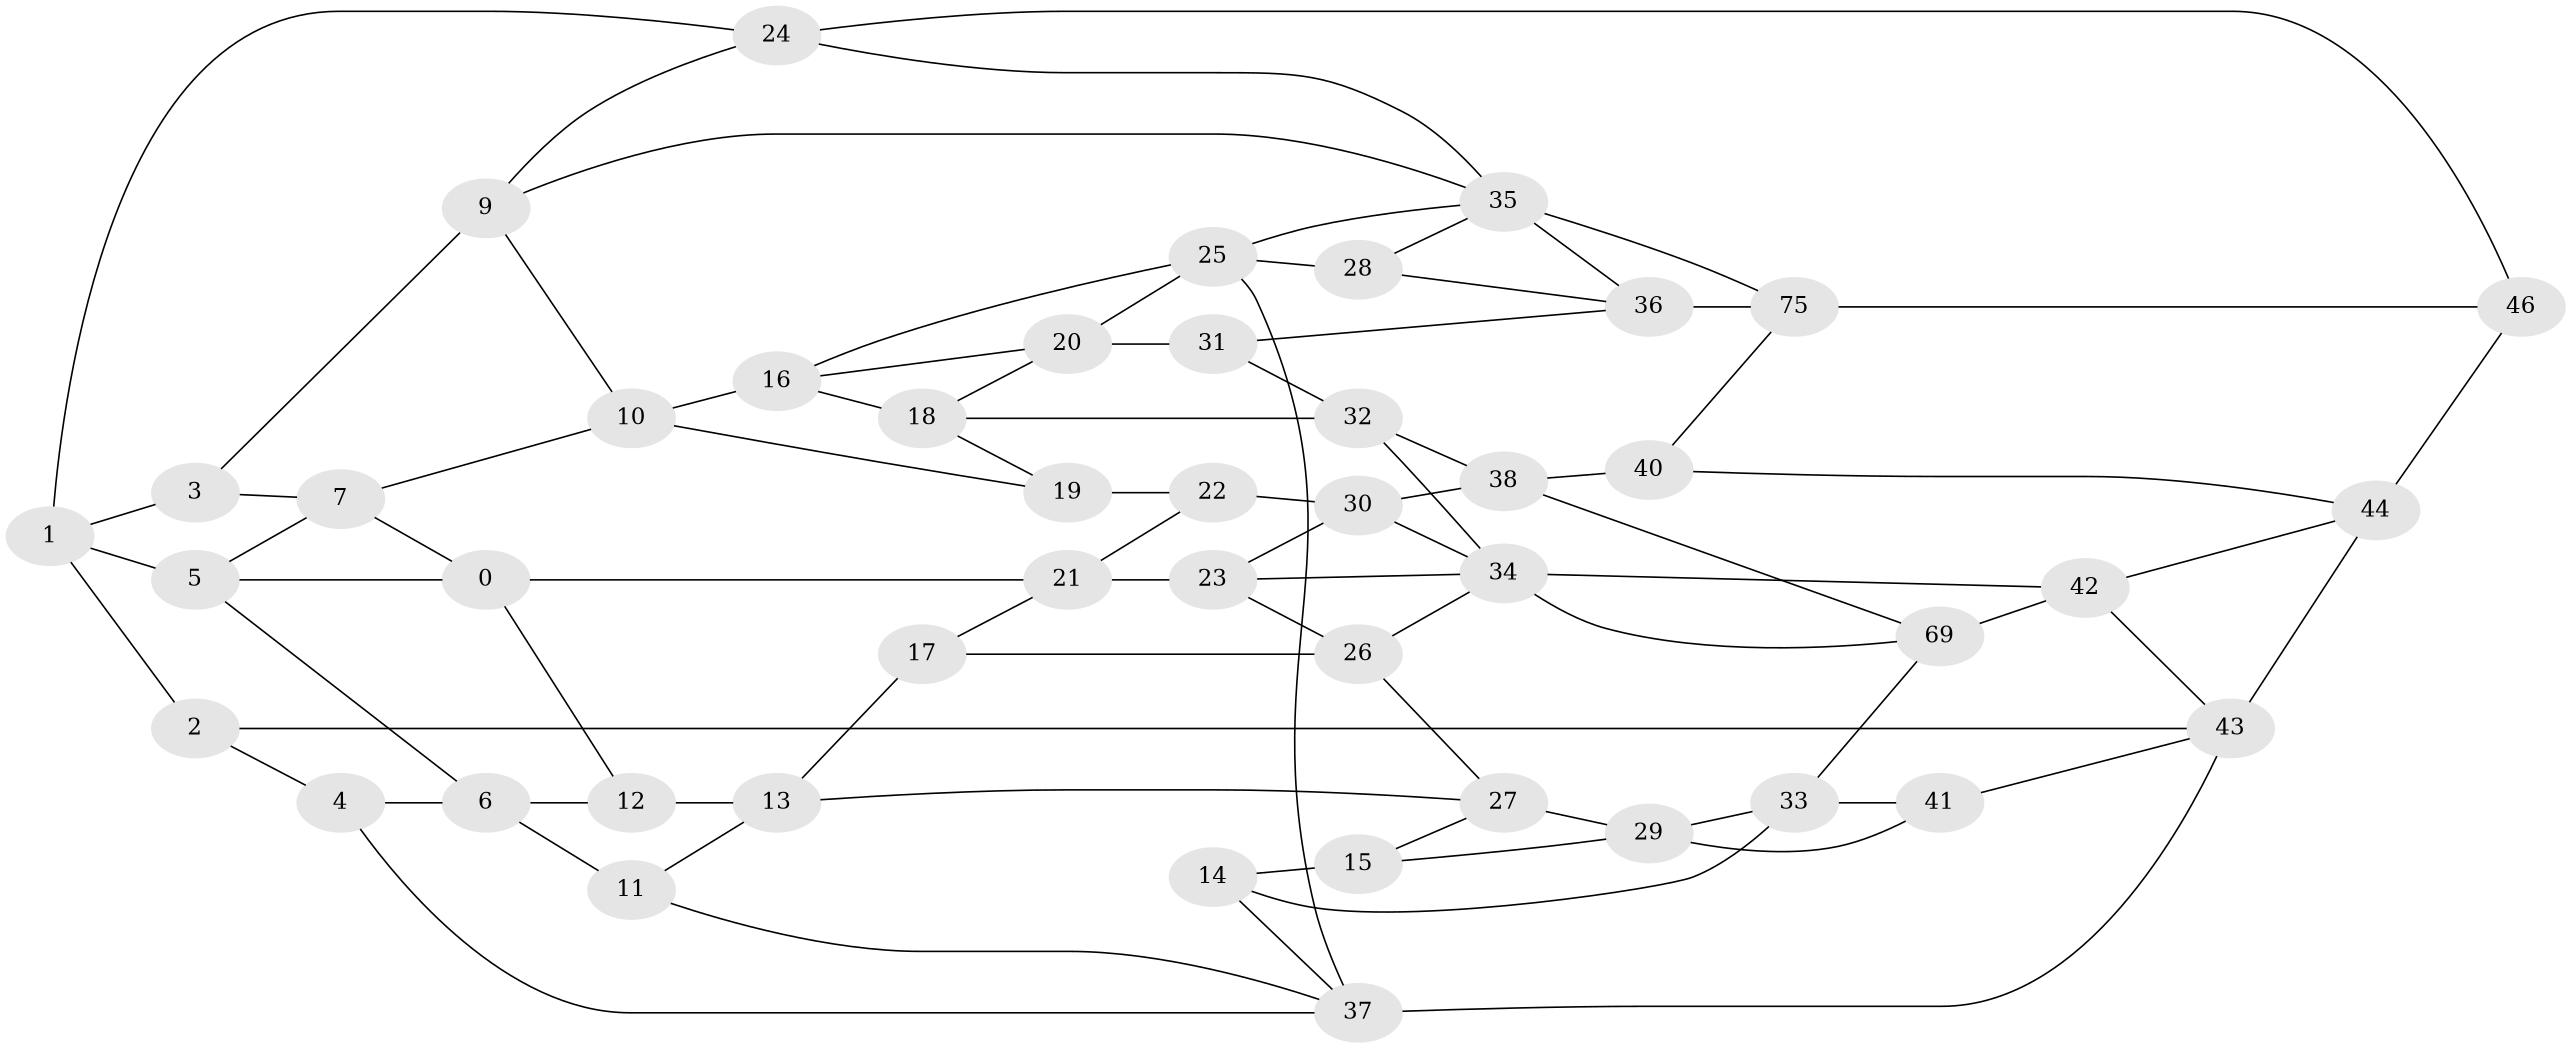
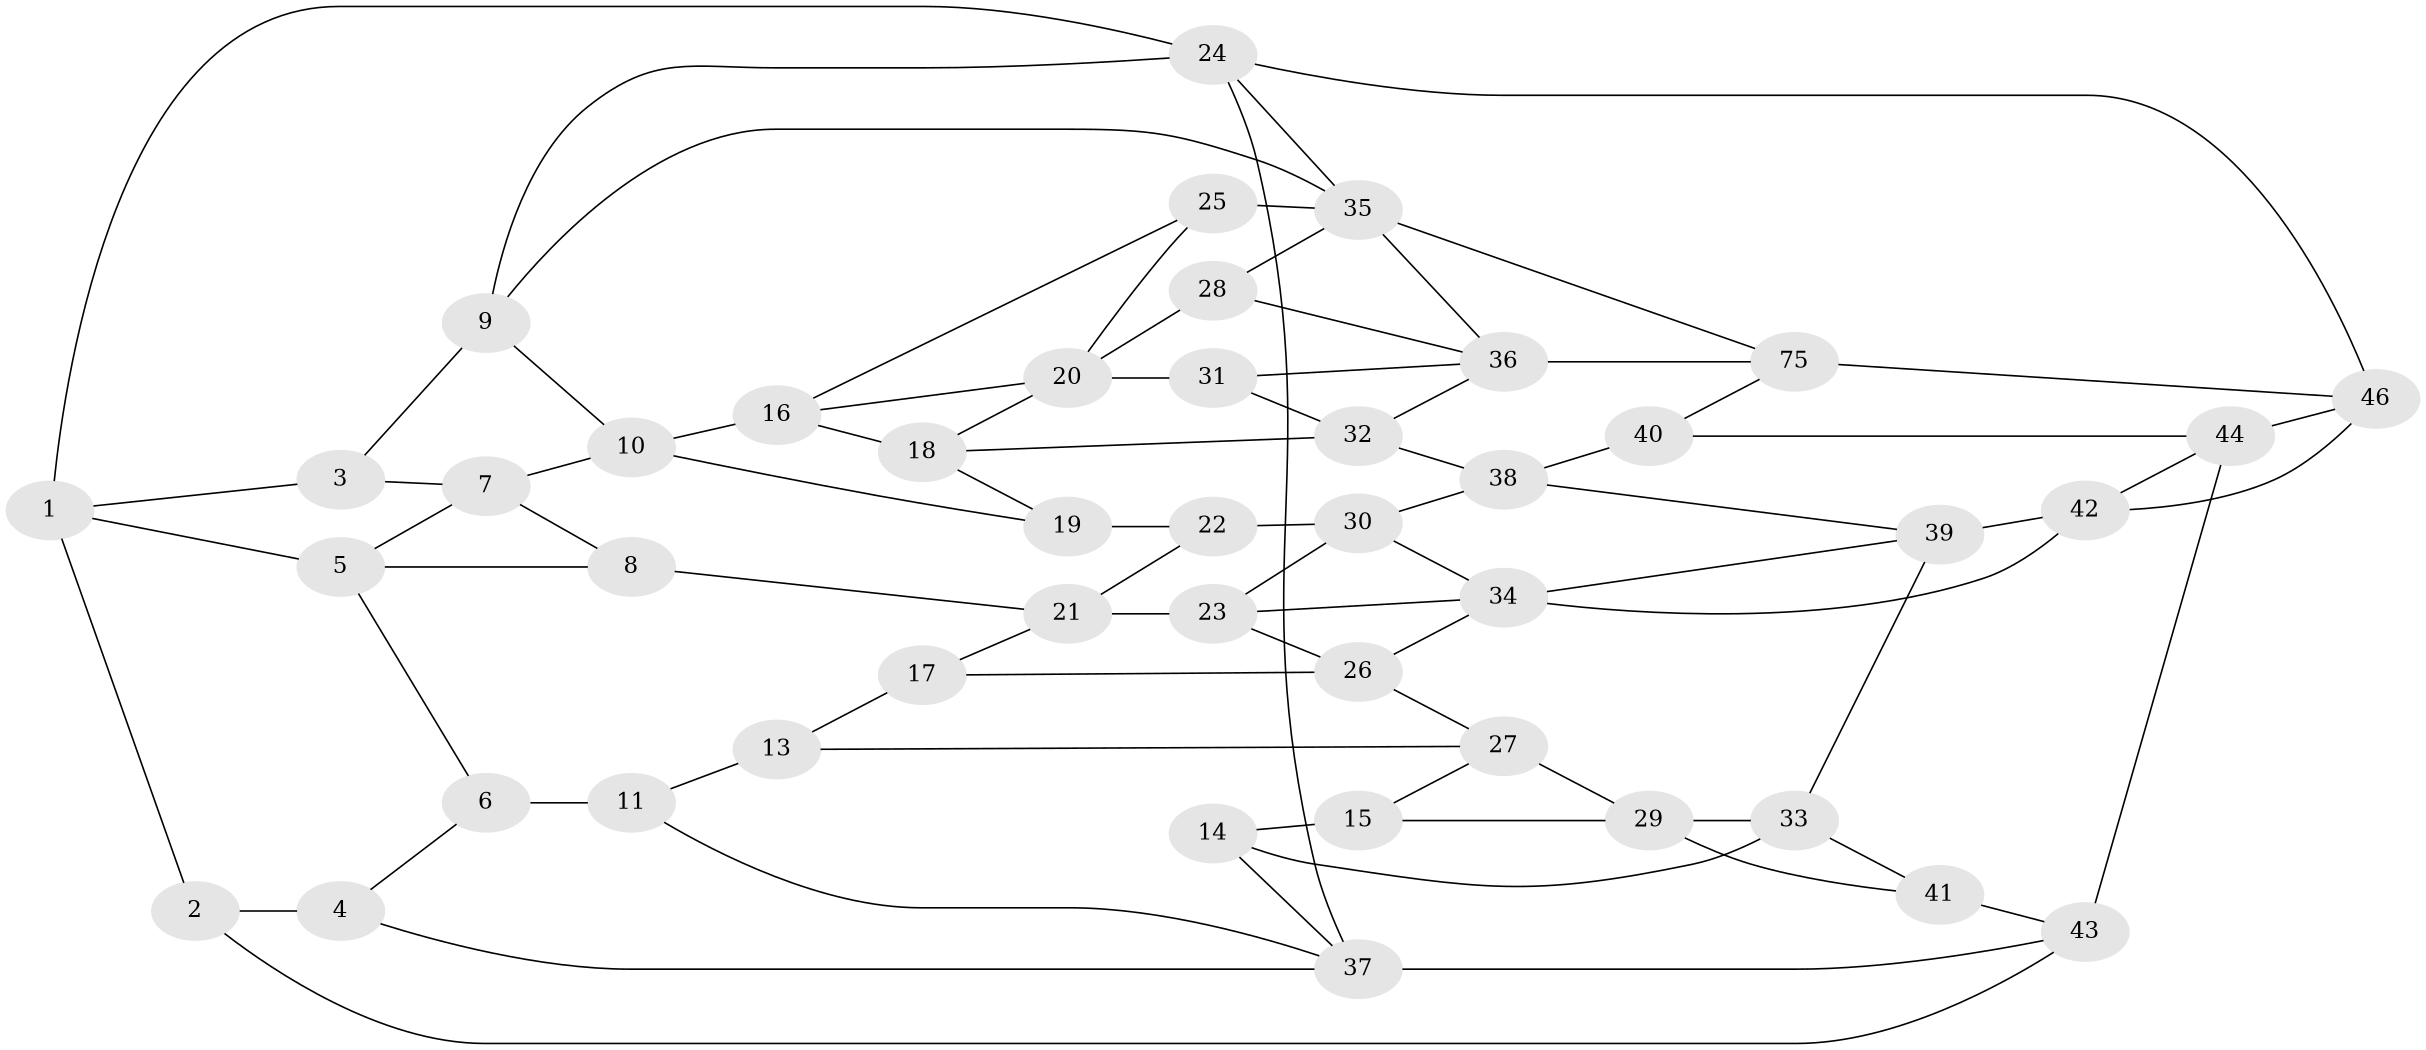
(1286, 263) -> (1140, 334)
(1440, 503) -> (1431, 399)
(486, 580) -> (632, 567)
(1303, 611) -> (1286, 512)
(1940, 636) -> (1940, 535)
(2158, 658) -> (2250, 489)
(632, 803) -> none
